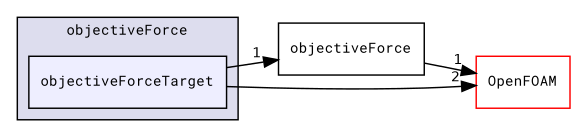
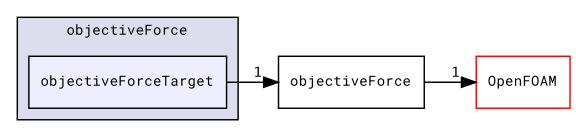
(344, 89) -> none
